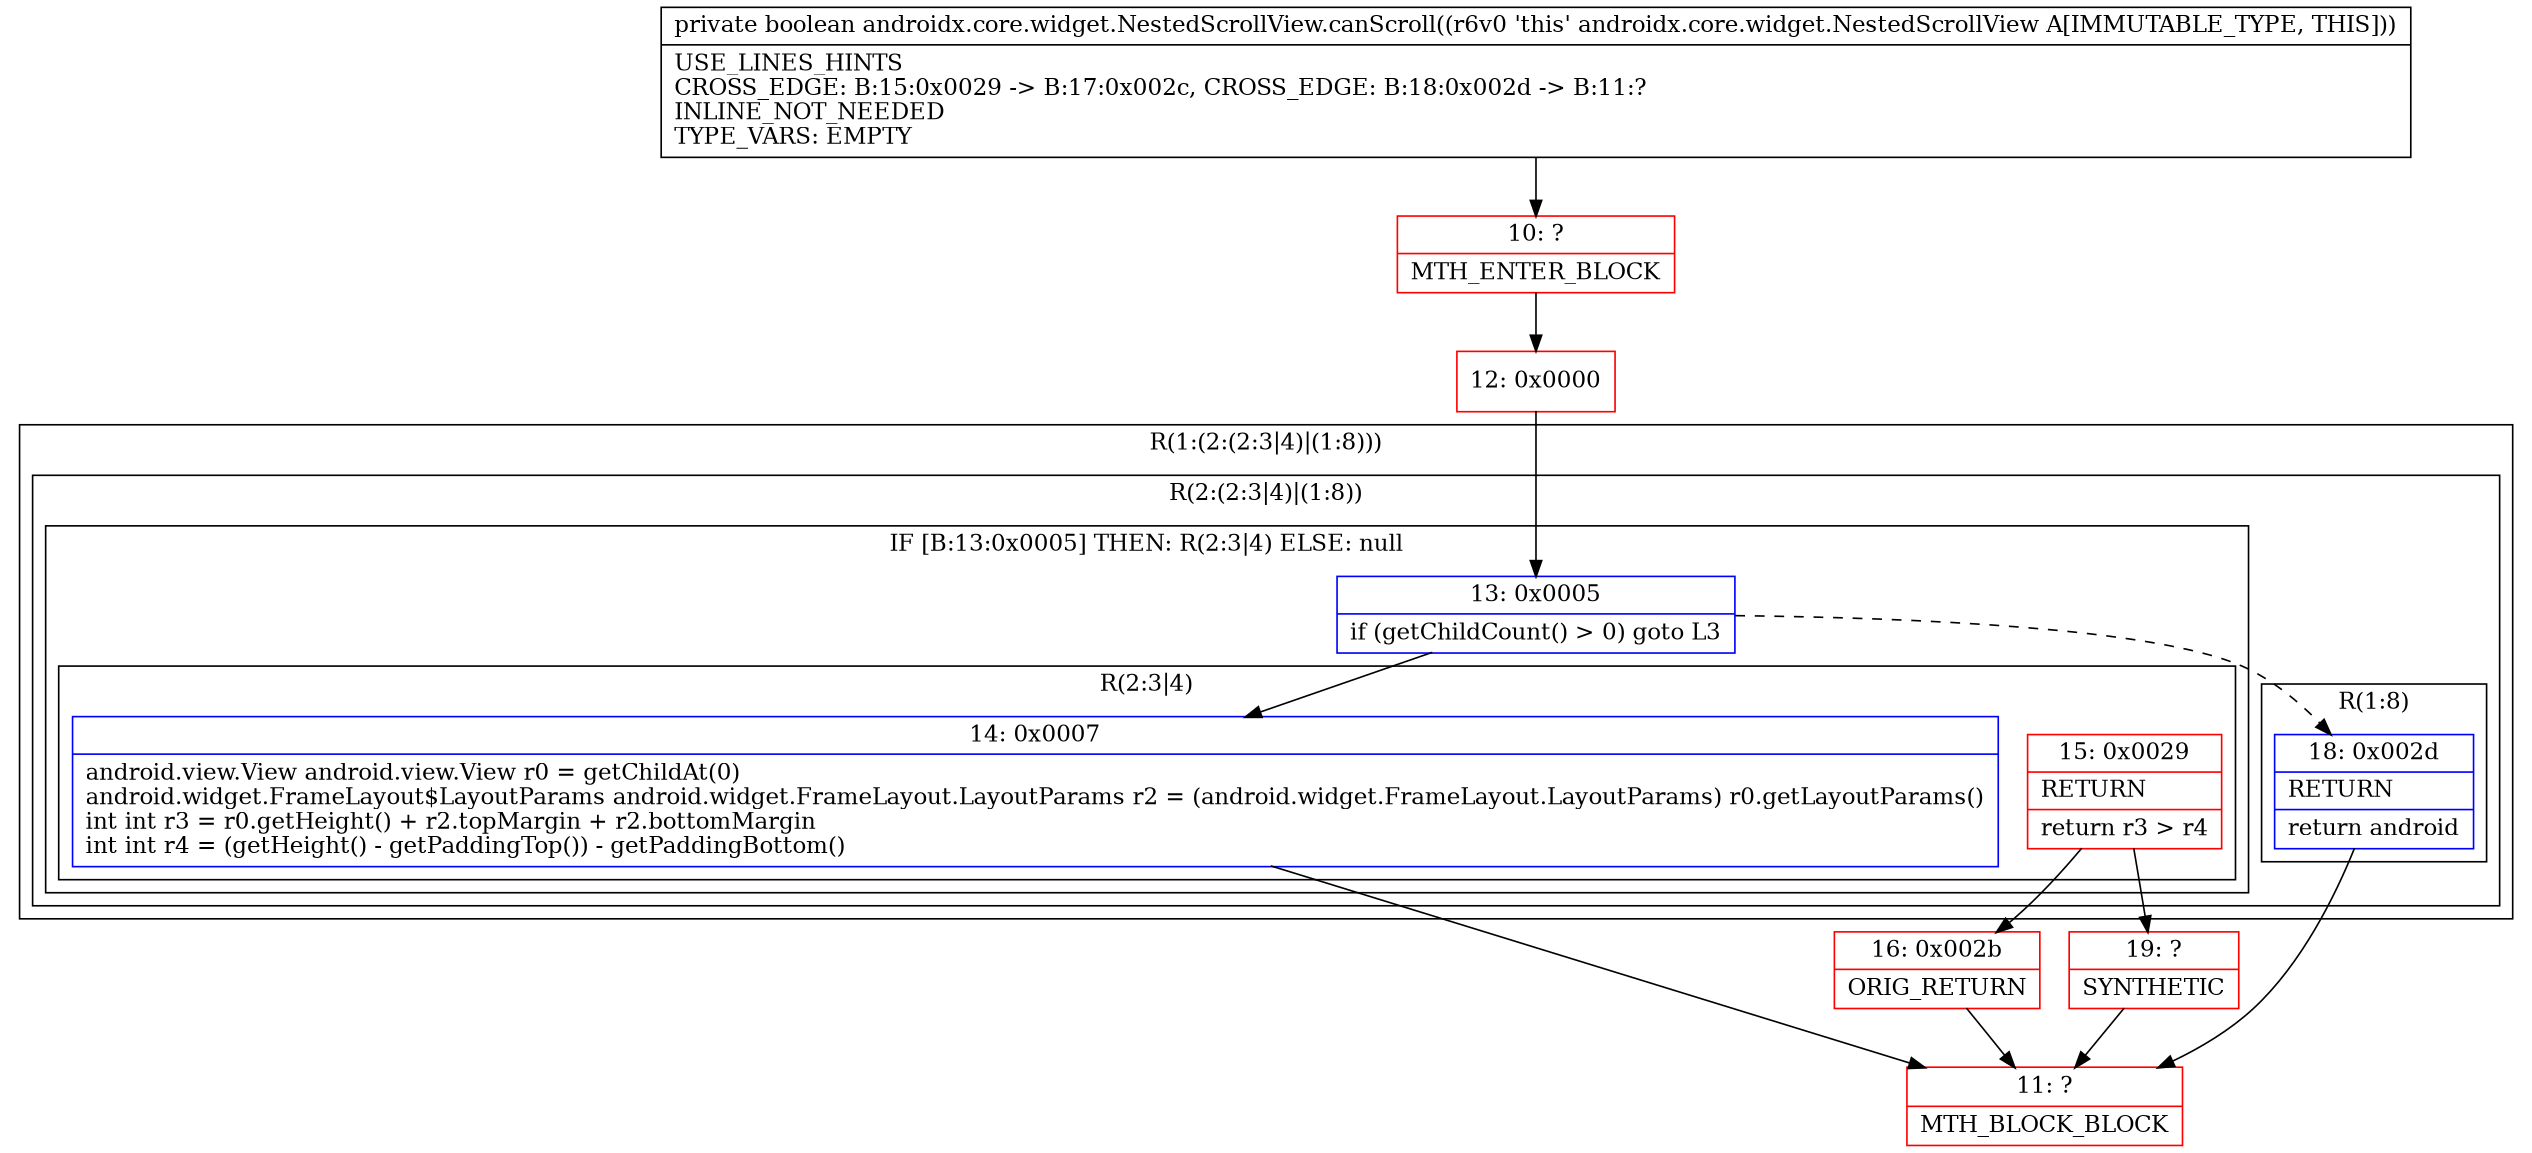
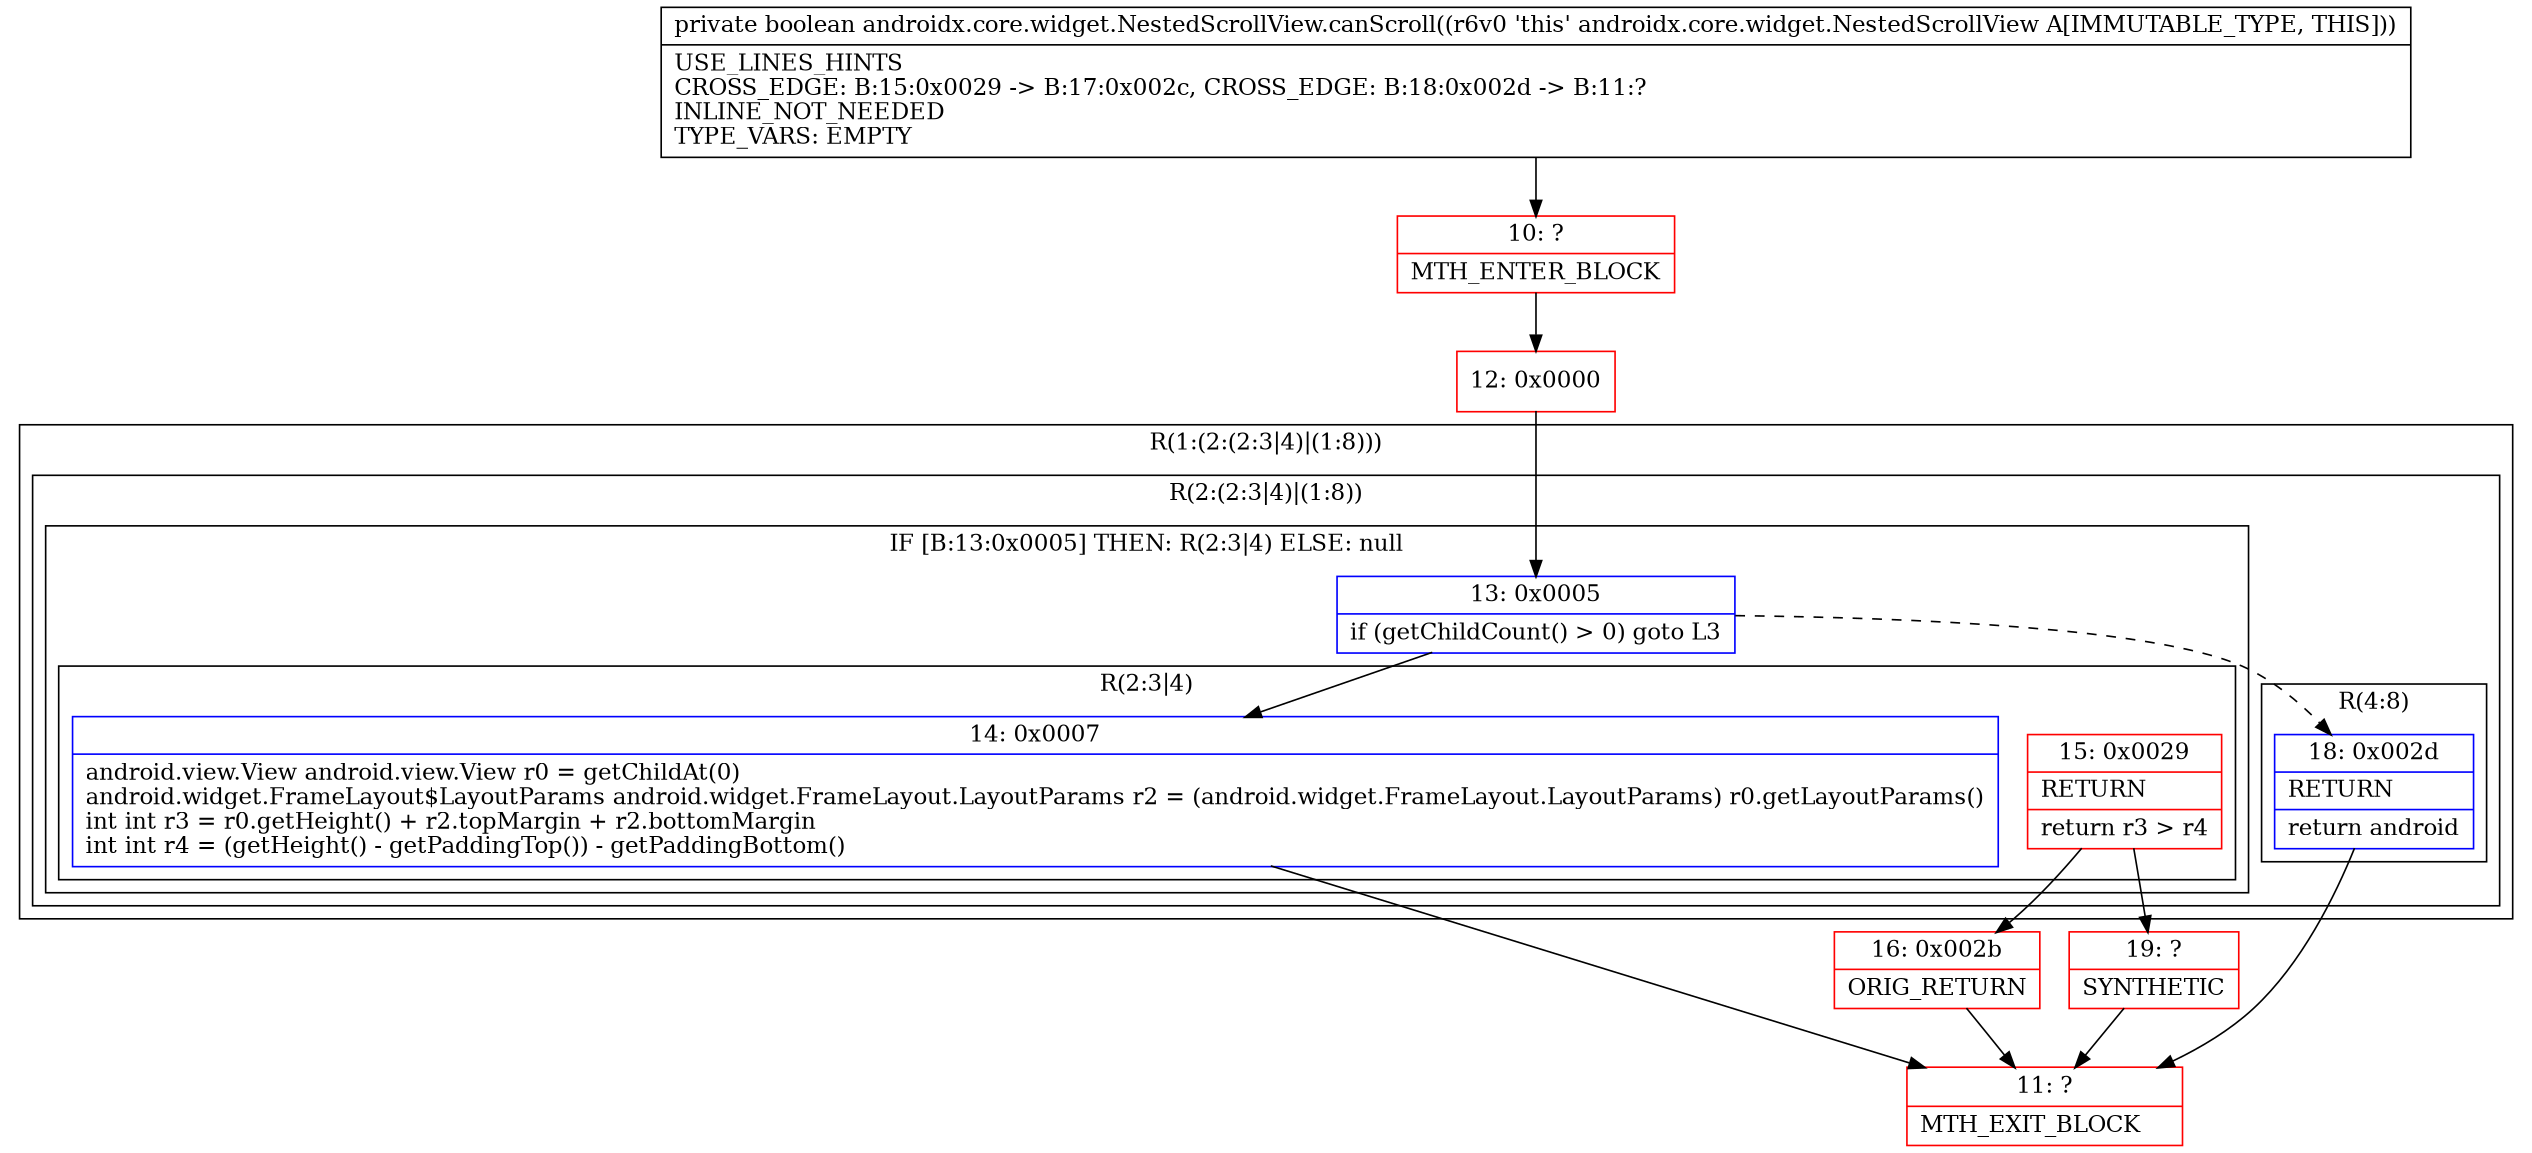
(2374, 703) -> (2374, 703)
(2045, 1125) -> (2031, 1125)
